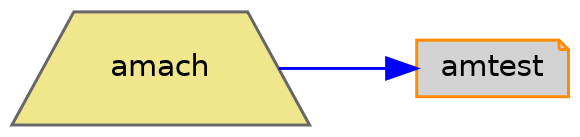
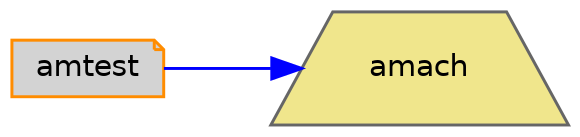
(332, 68) -> (217, 68)
